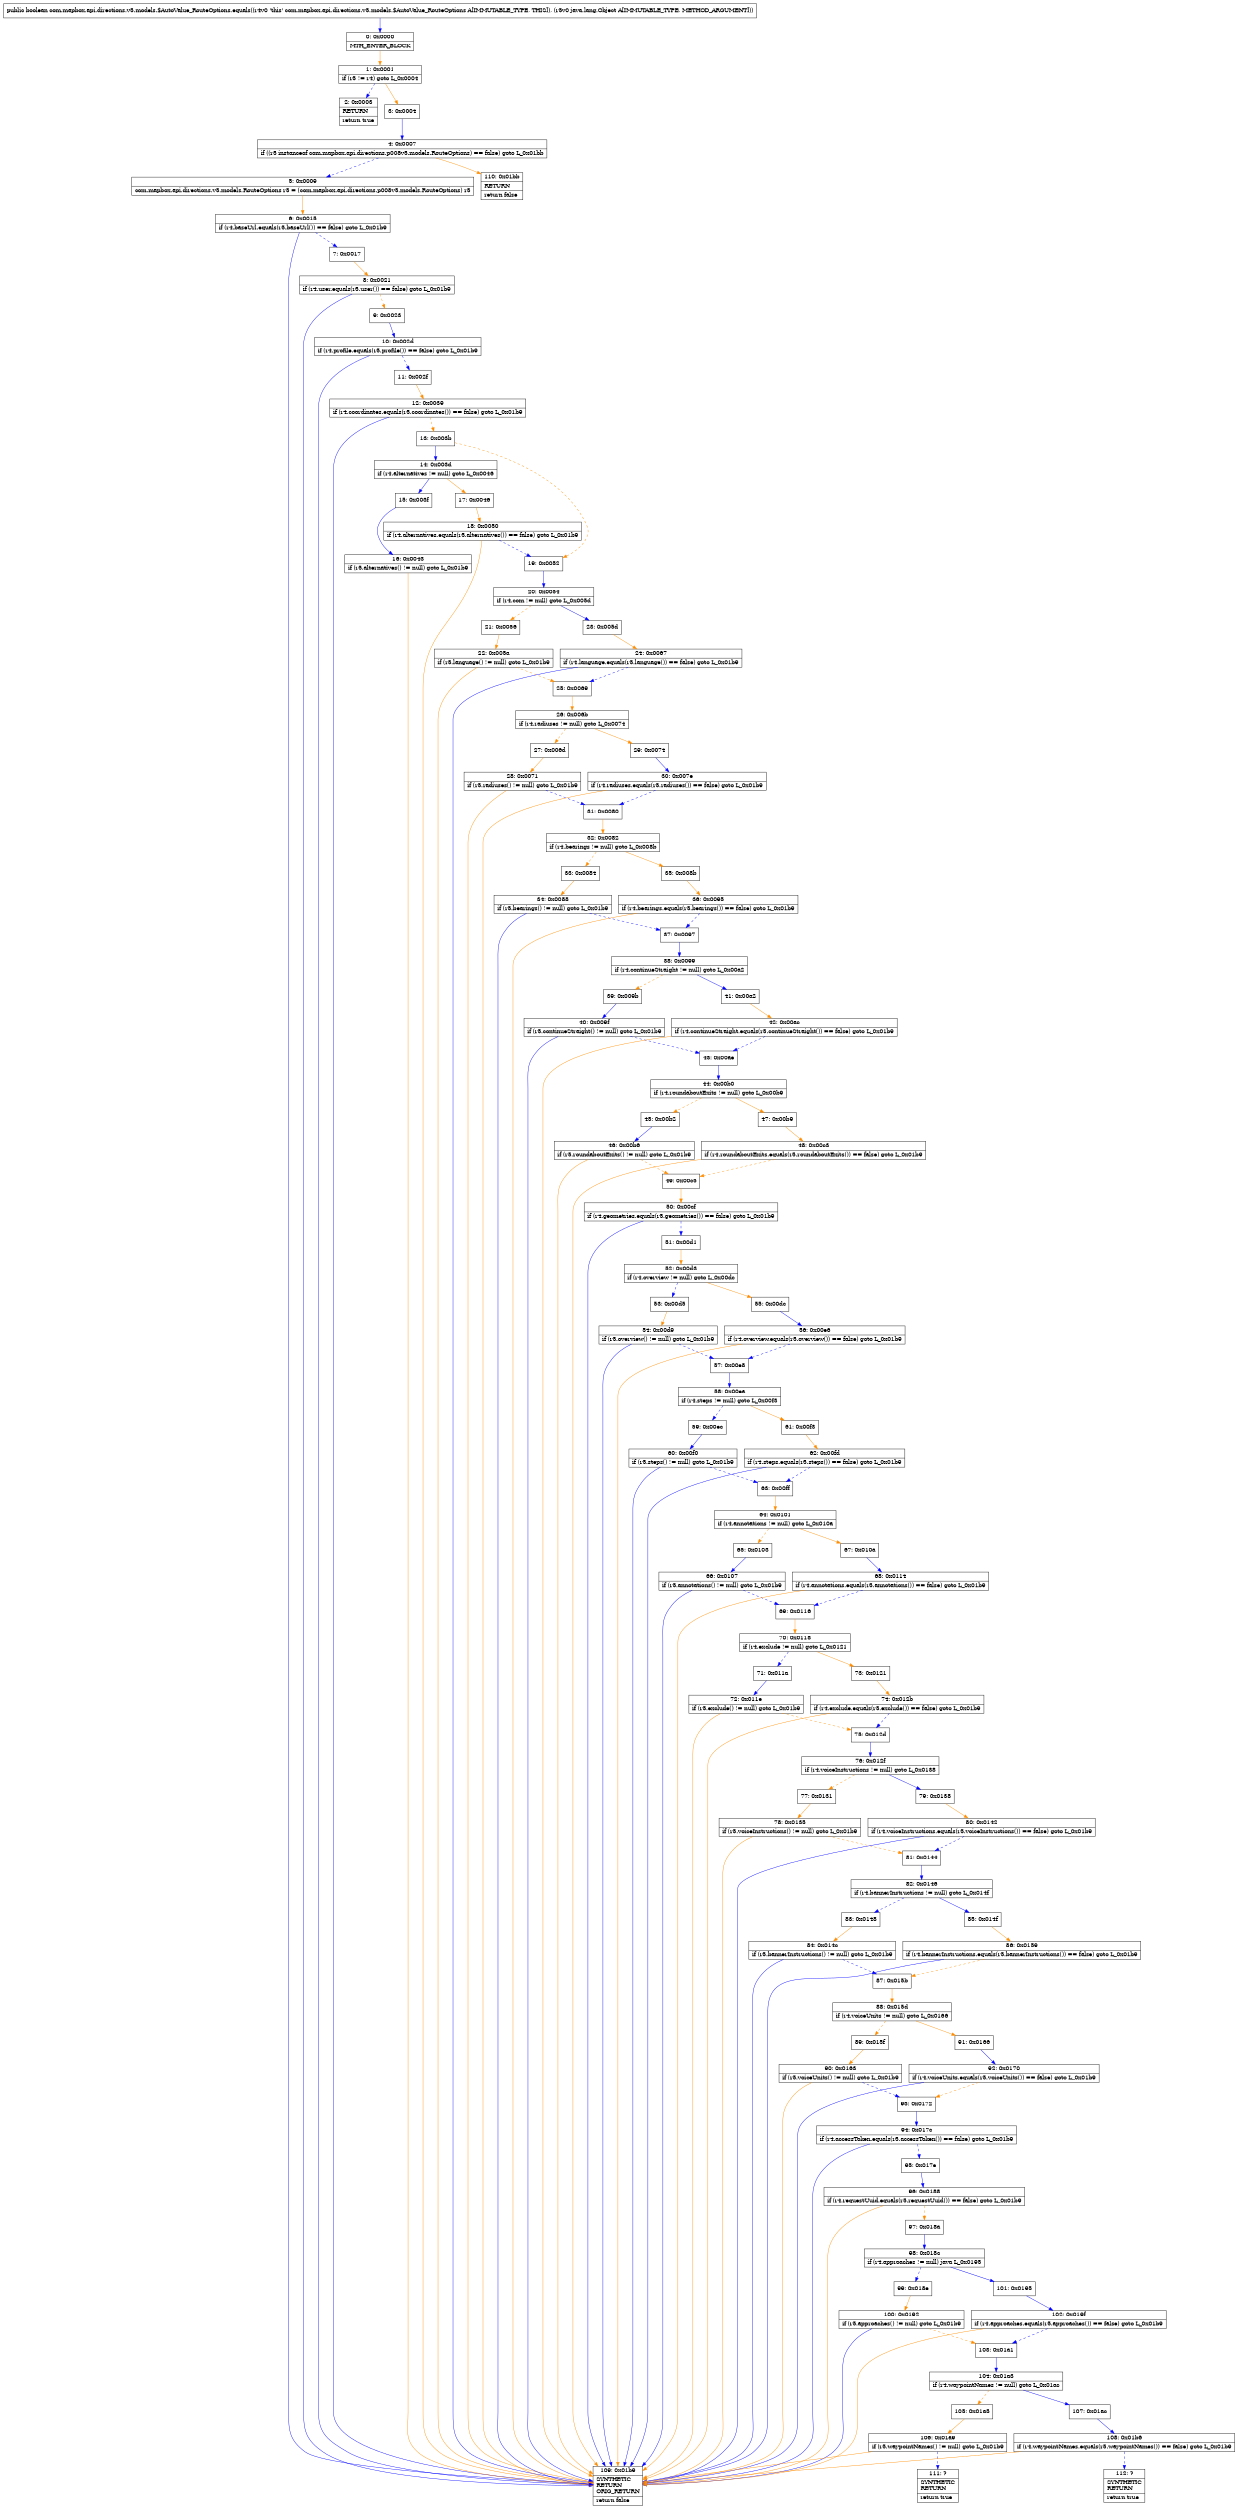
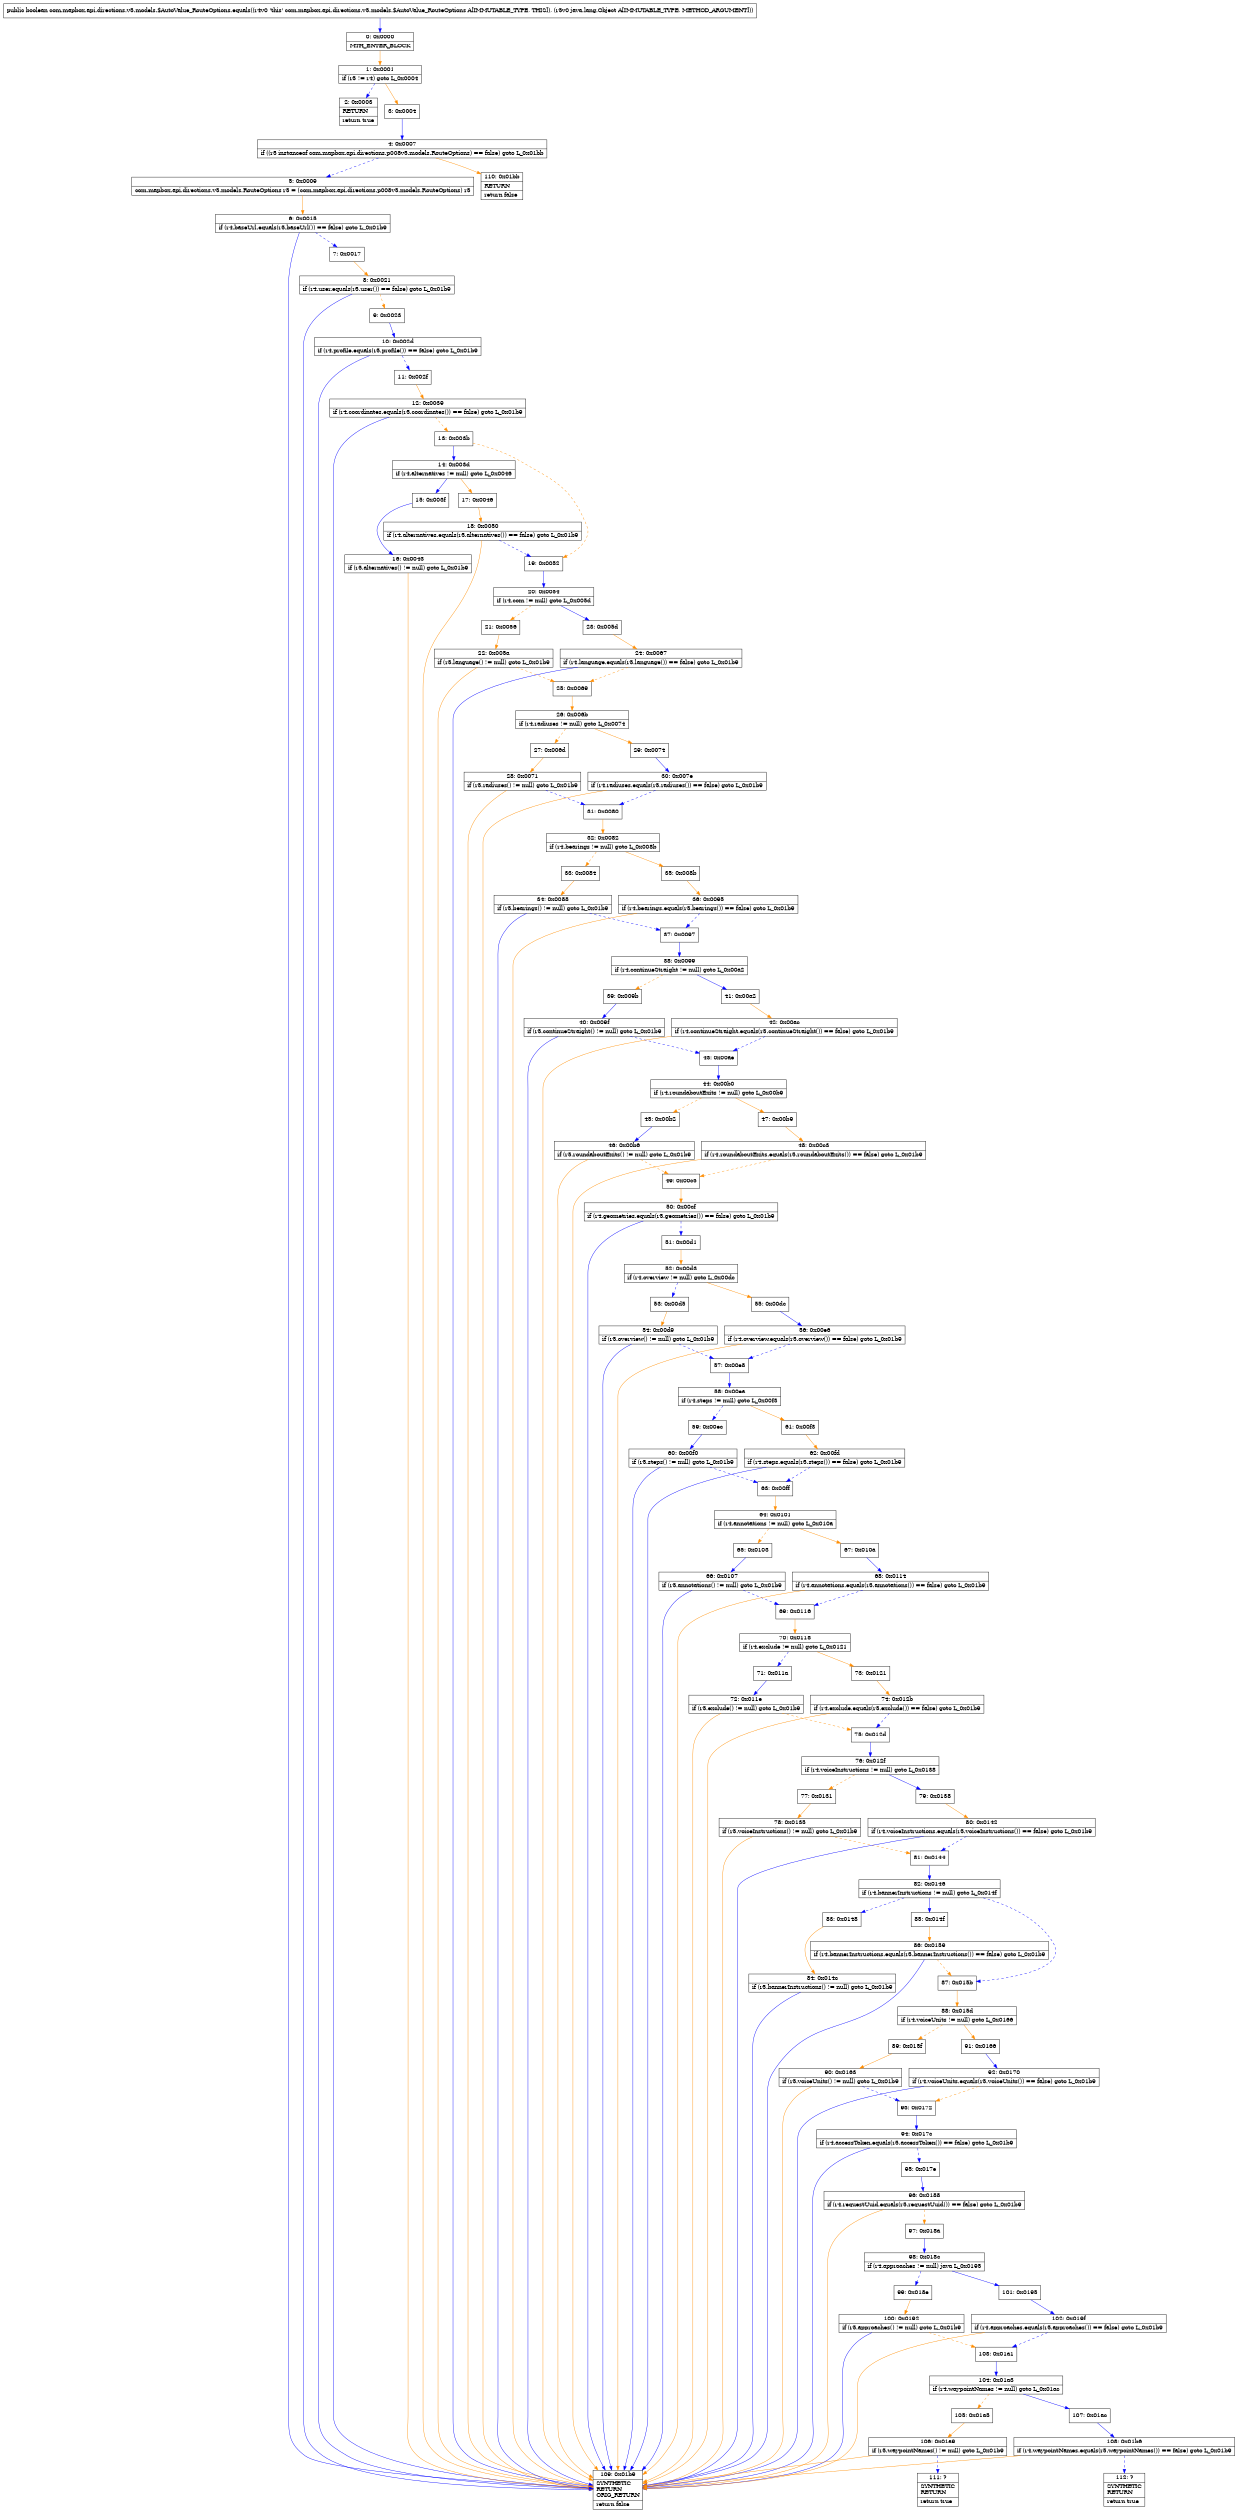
(611, 674) -> (611, 674)
(858, 1966) -> (1055, 1947)
